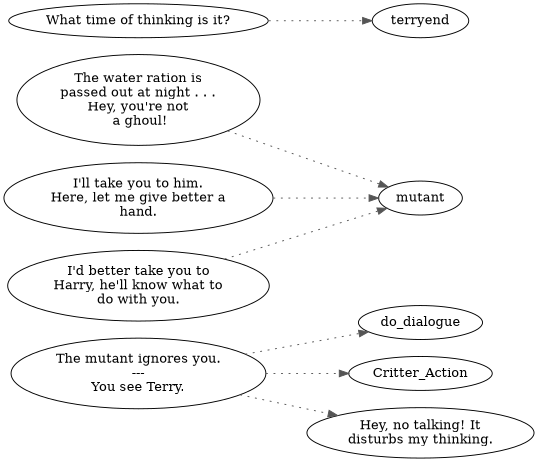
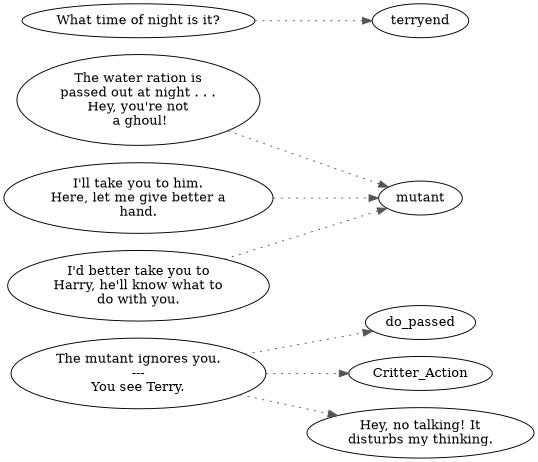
(138, 21) -> (138, 21)
(420, 323) -> (420, 323)
